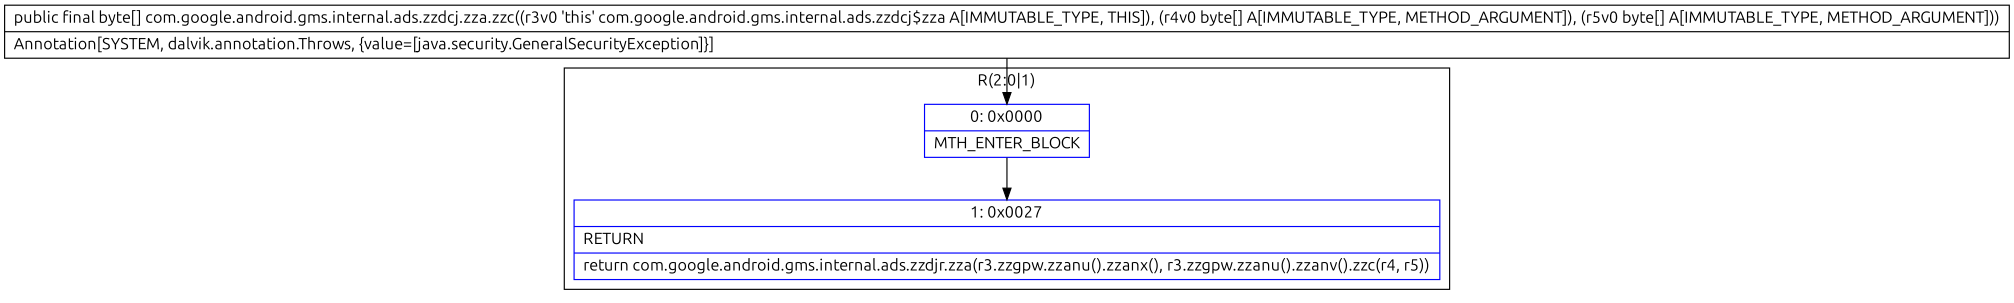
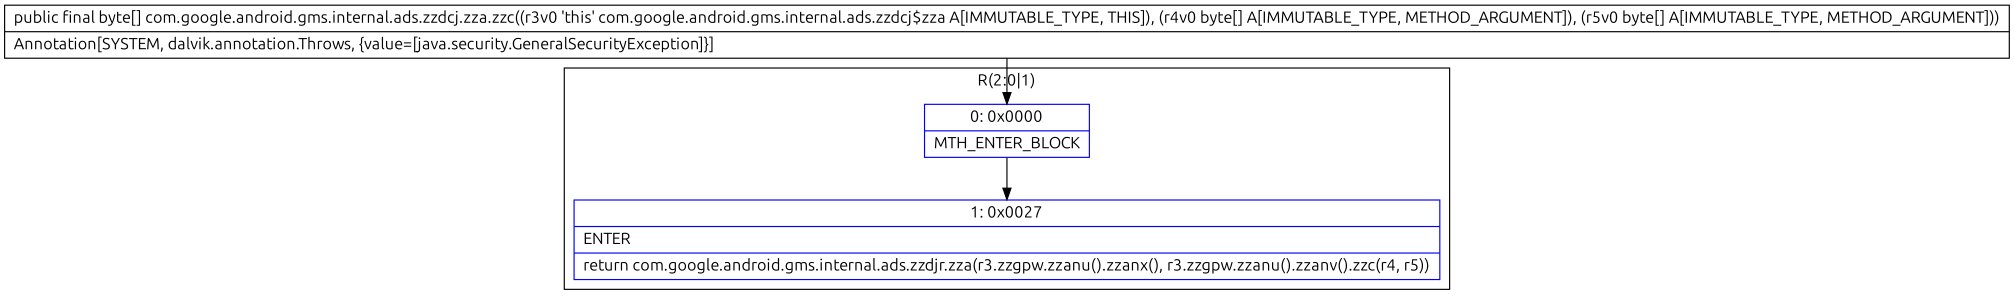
(614, 239) -> (608, 239)
